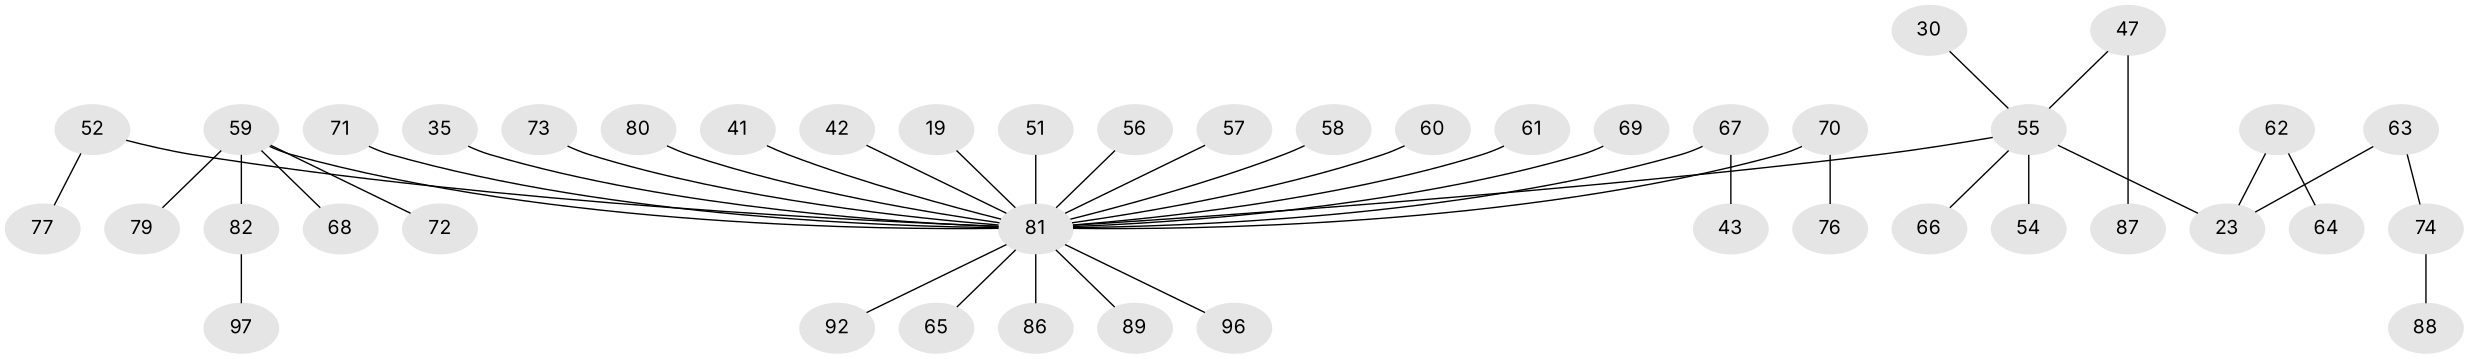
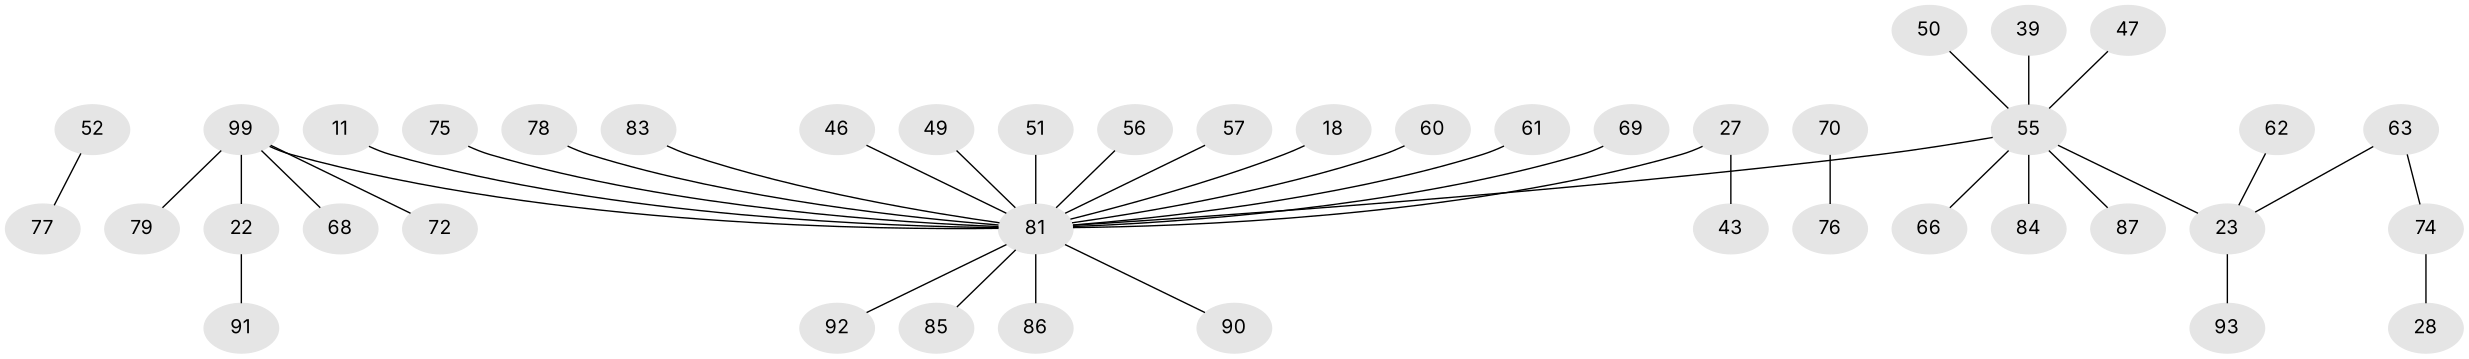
(1929, 30) -> (1929, 30)
none -> (2029, 30)
(241, 130) -> (241, 130)
(341, 130) -> (341, 130)
(440, 130) -> (440, 130)
(539, 130) -> (539, 130)
(639, 130) -> (639, 130)
(738, 130) -> none
(837, 130) -> (837, 130)
(936, 130) -> (936, 130)
(1334, 130) -> (1334, 130)
(1731, 130) -> (1731, 130)
(2128, 130) -> (2078, 179)
(561, 199) -> none
(1441, 213) -> none
(241, 229) -> (241, 229)
(2029, 229) -> (2029, 229)
(2327, 229) -> none
(241, 328) -> (241, 328)
(936, 328) -> (936, 328)
(1135, 328) -> none
(1234, 328) -> (1234, 328)
none -> (2227, 328)
(2426, 328) -> (2426, 328)
